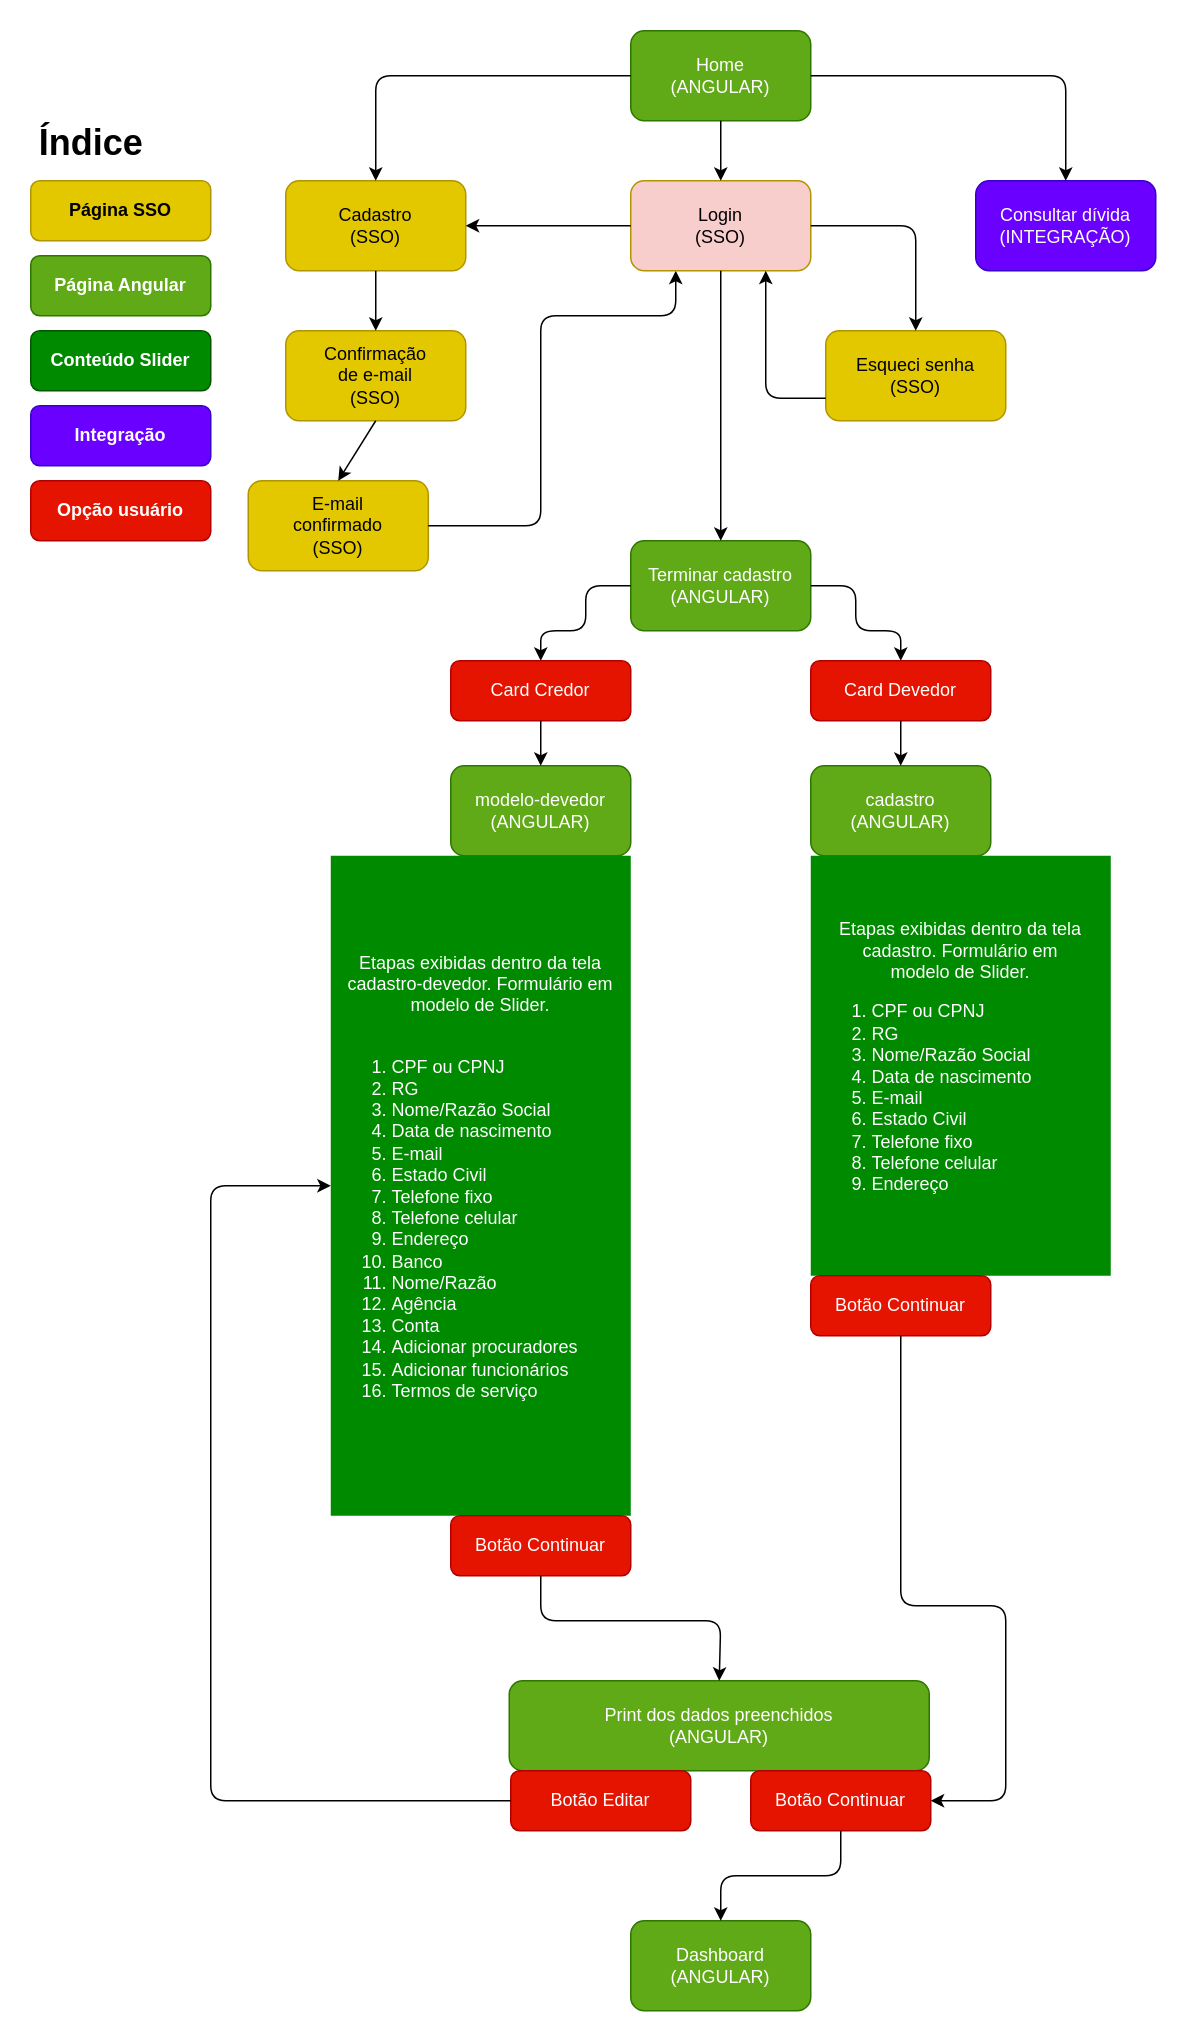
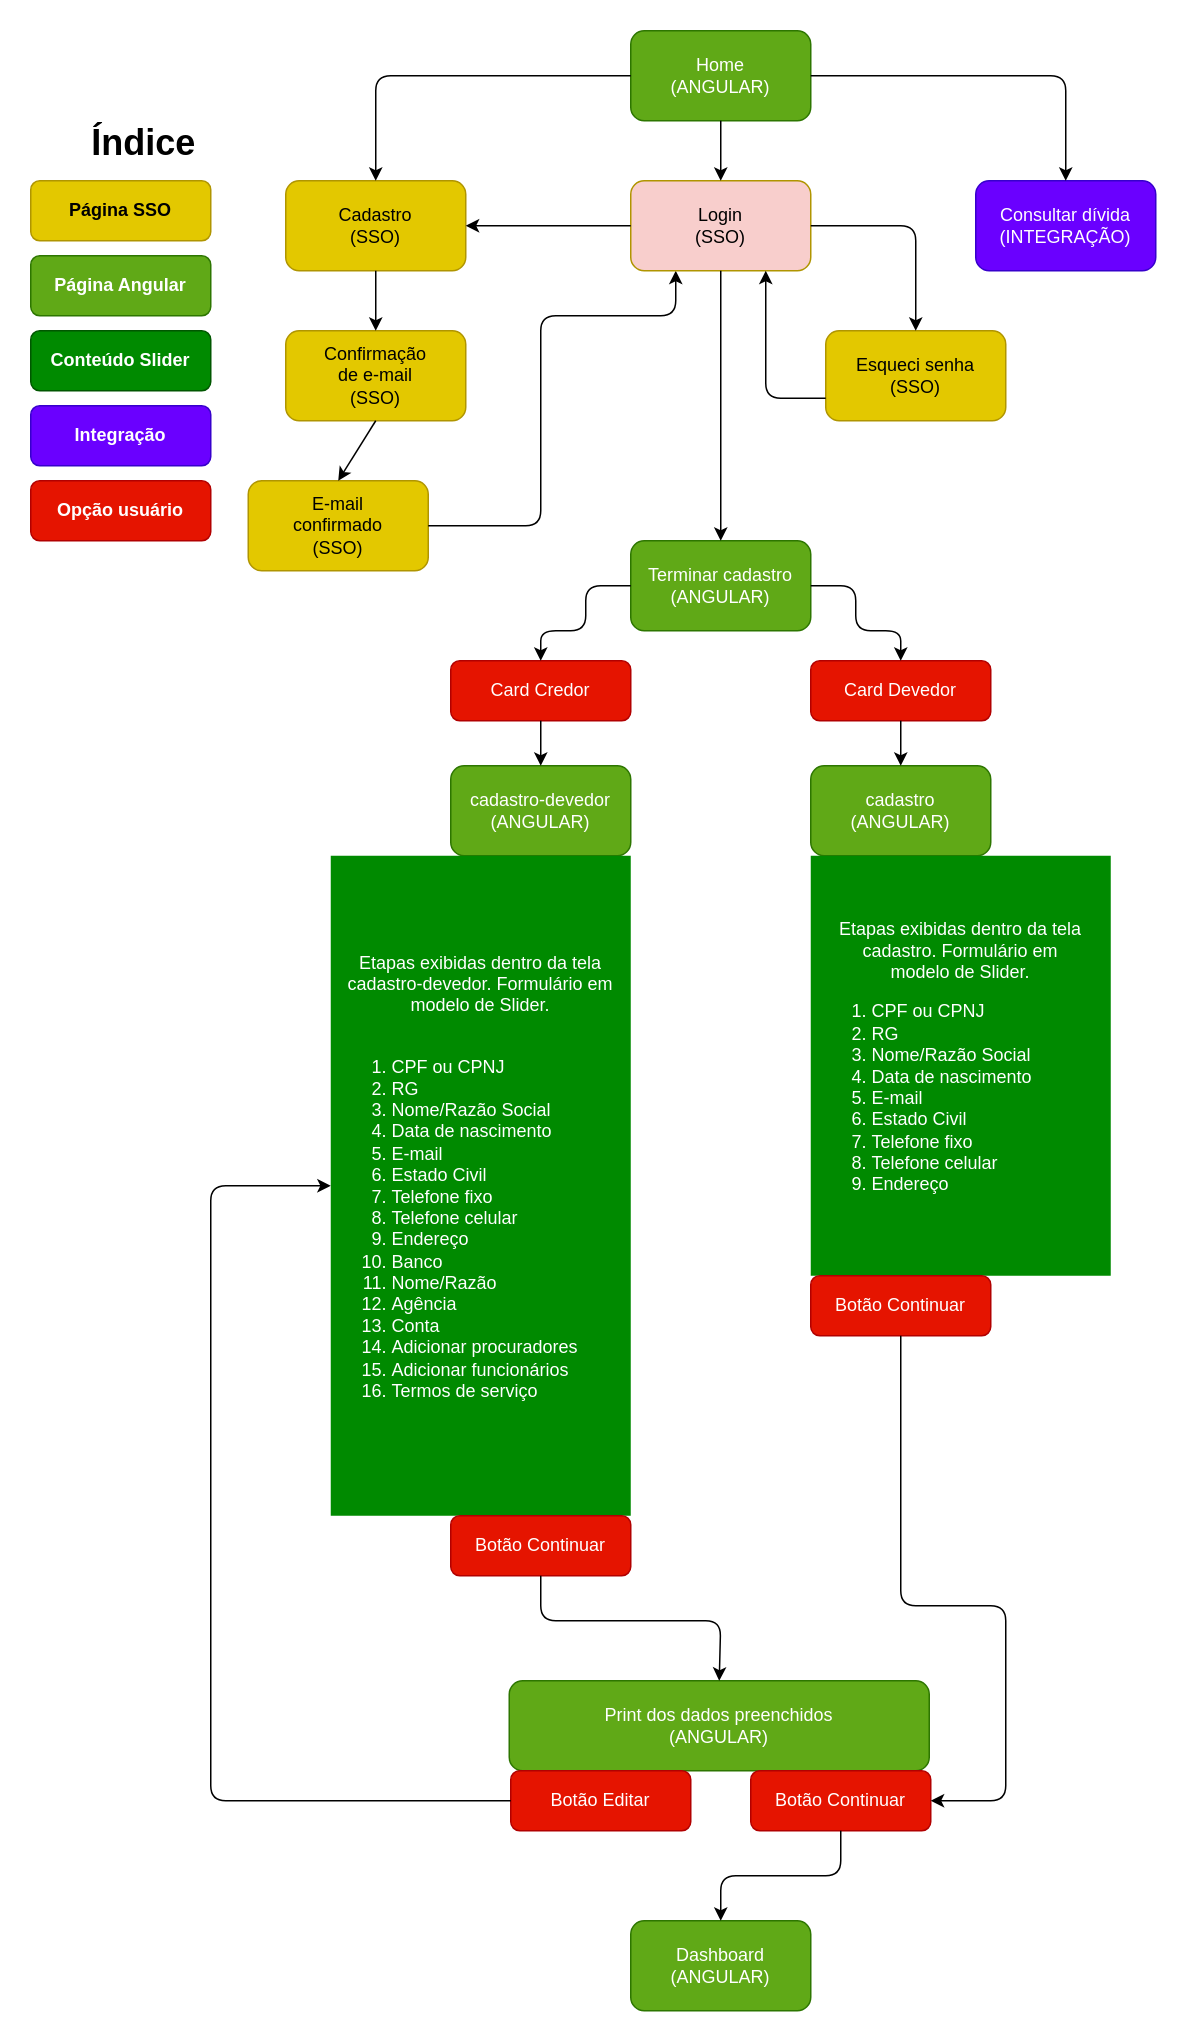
(91, 143) -> (143, 143)
(541, 811) -> (541, 811)
